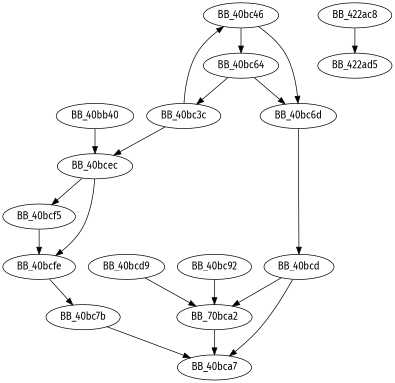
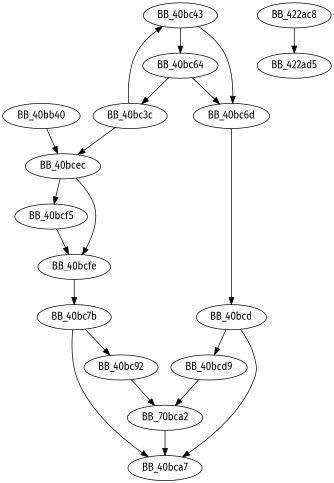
(241, 15) -> (180, 15)
(260, 290) -> (222, 339)
none -> (95, 340)
